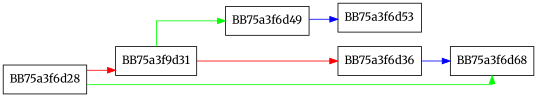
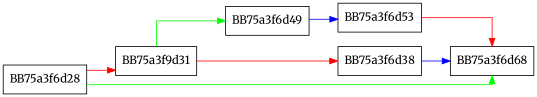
none -> (467, 18)
(380, 61) -> (380, 61)
